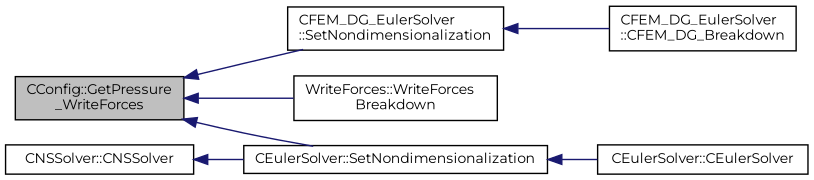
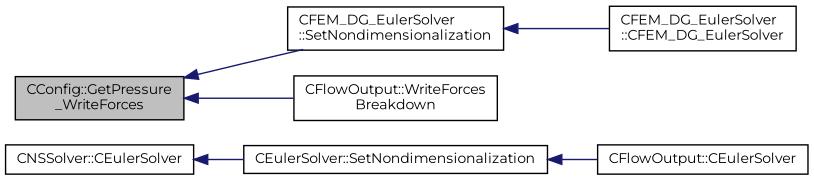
(703, 29) -> (703, 29)
(396, 98) -> (396, 98)
(255, 135) -> none
(100, 160) -> (100, 160)
(703, 160) -> (703, 160)
